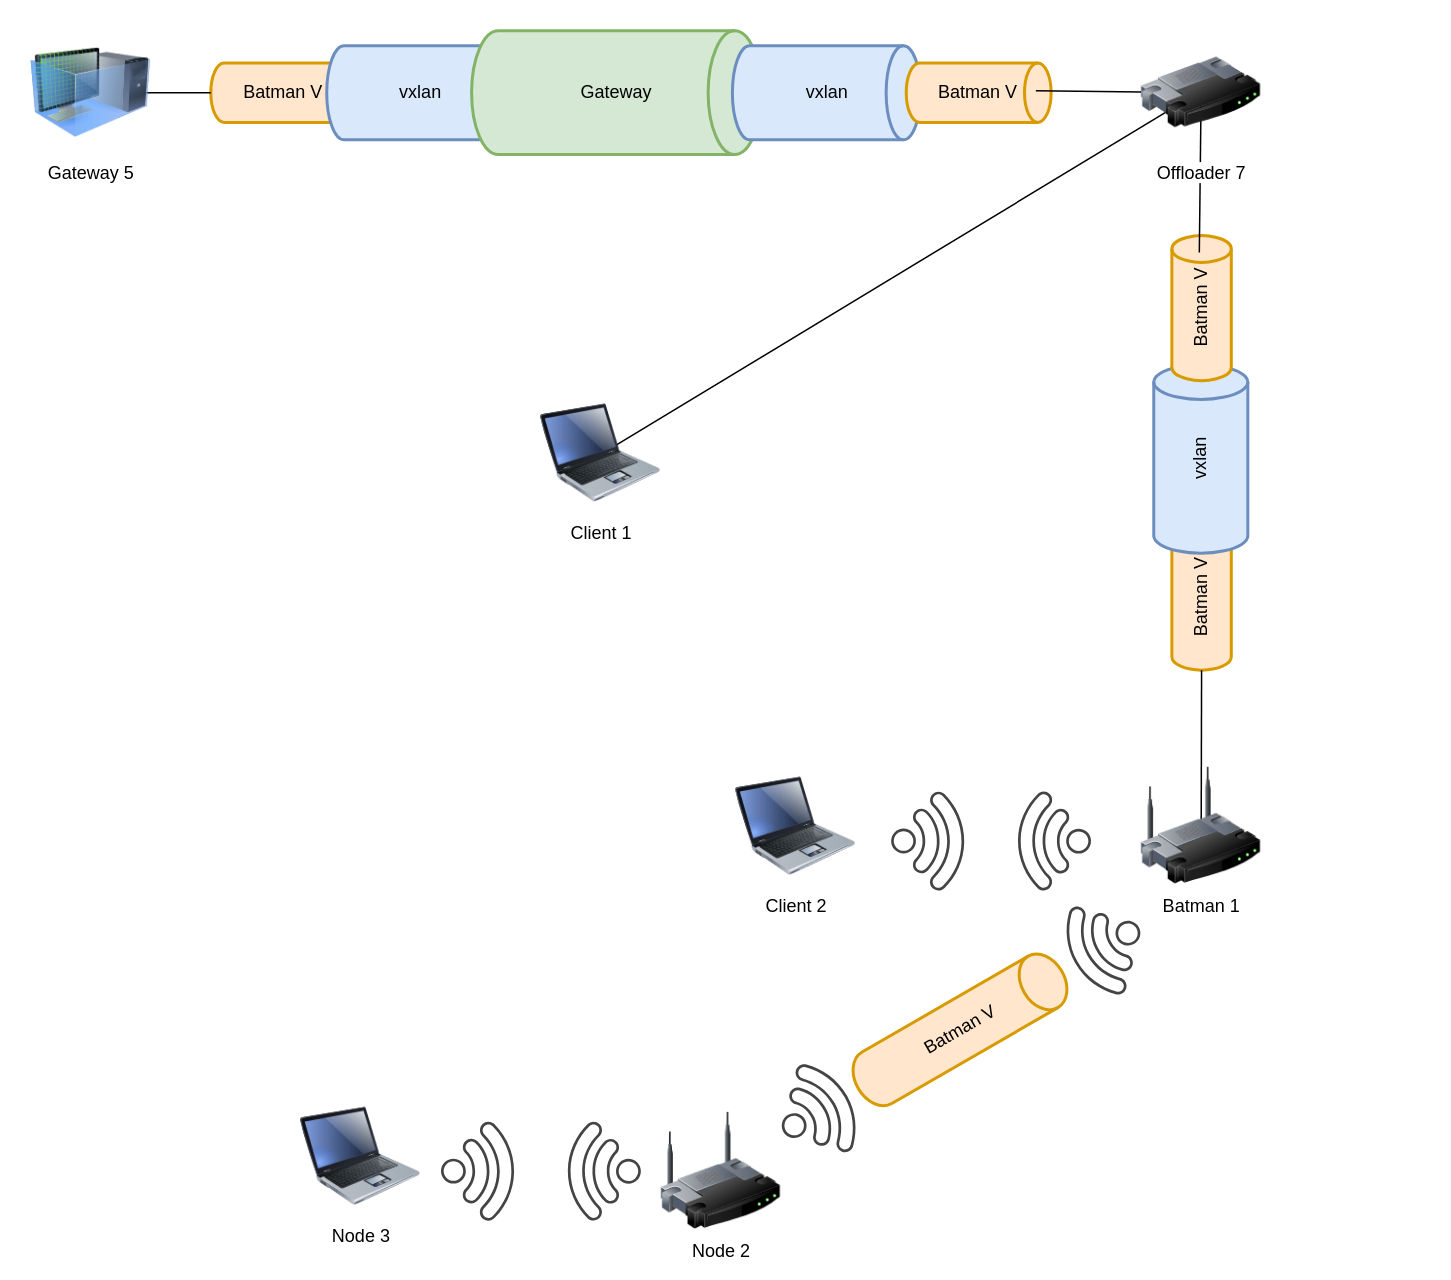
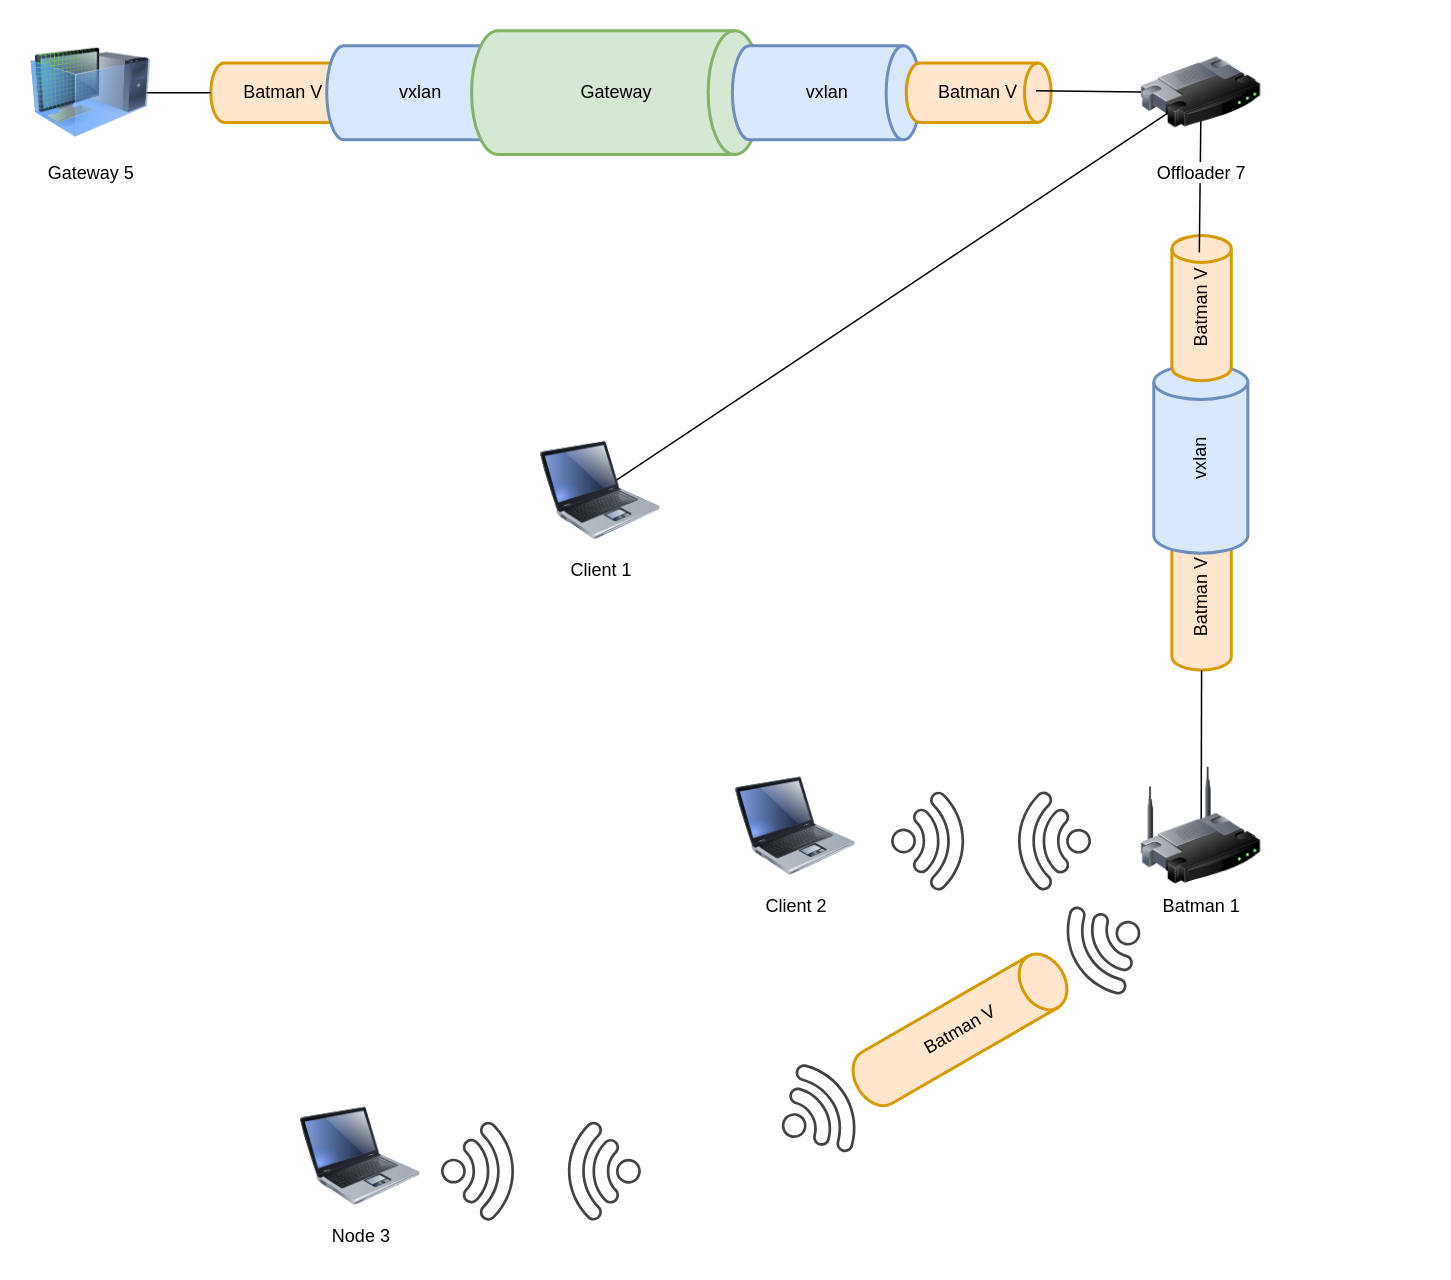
(601, 453) -> (601, 490)
(721, 1171) -> none
